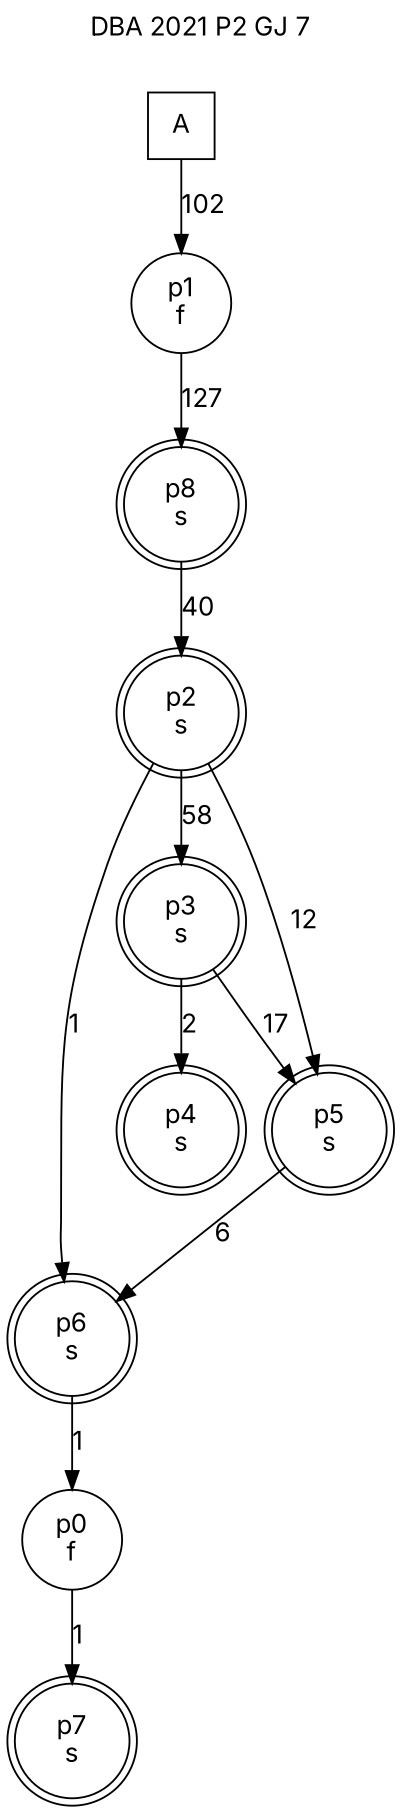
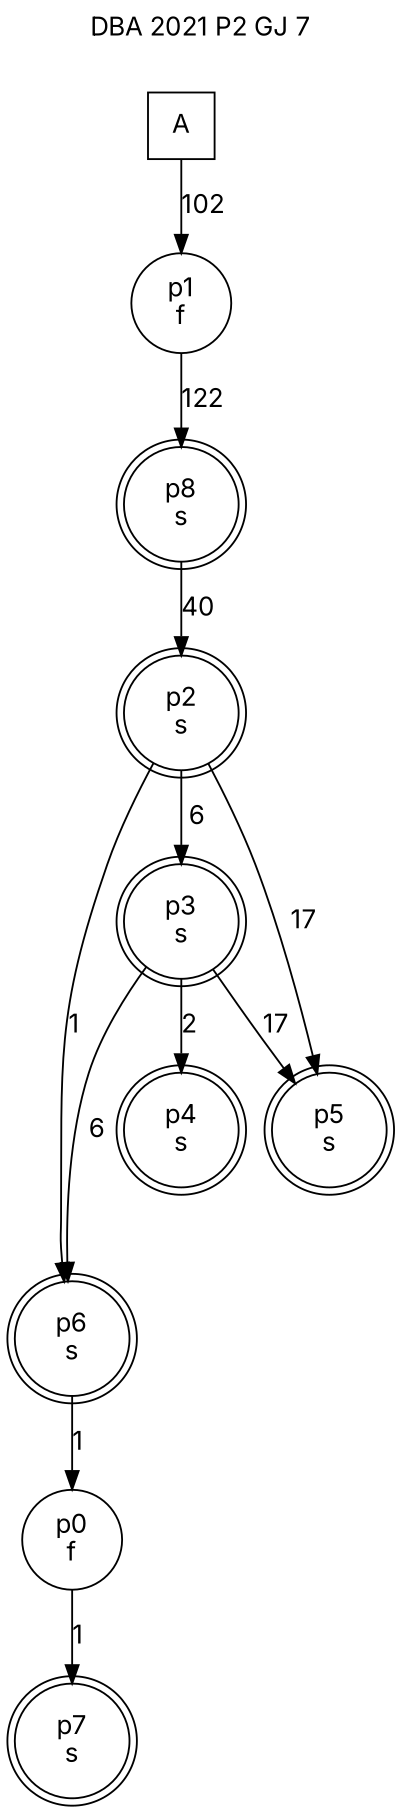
(203, 400) -> (203, 400)
(198, 817) -> (198, 817)
(304, 921) -> (304, 921)
(208, 1228) -> (80, 1107)
